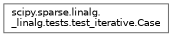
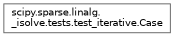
(86, 18) -> (87, 18)
